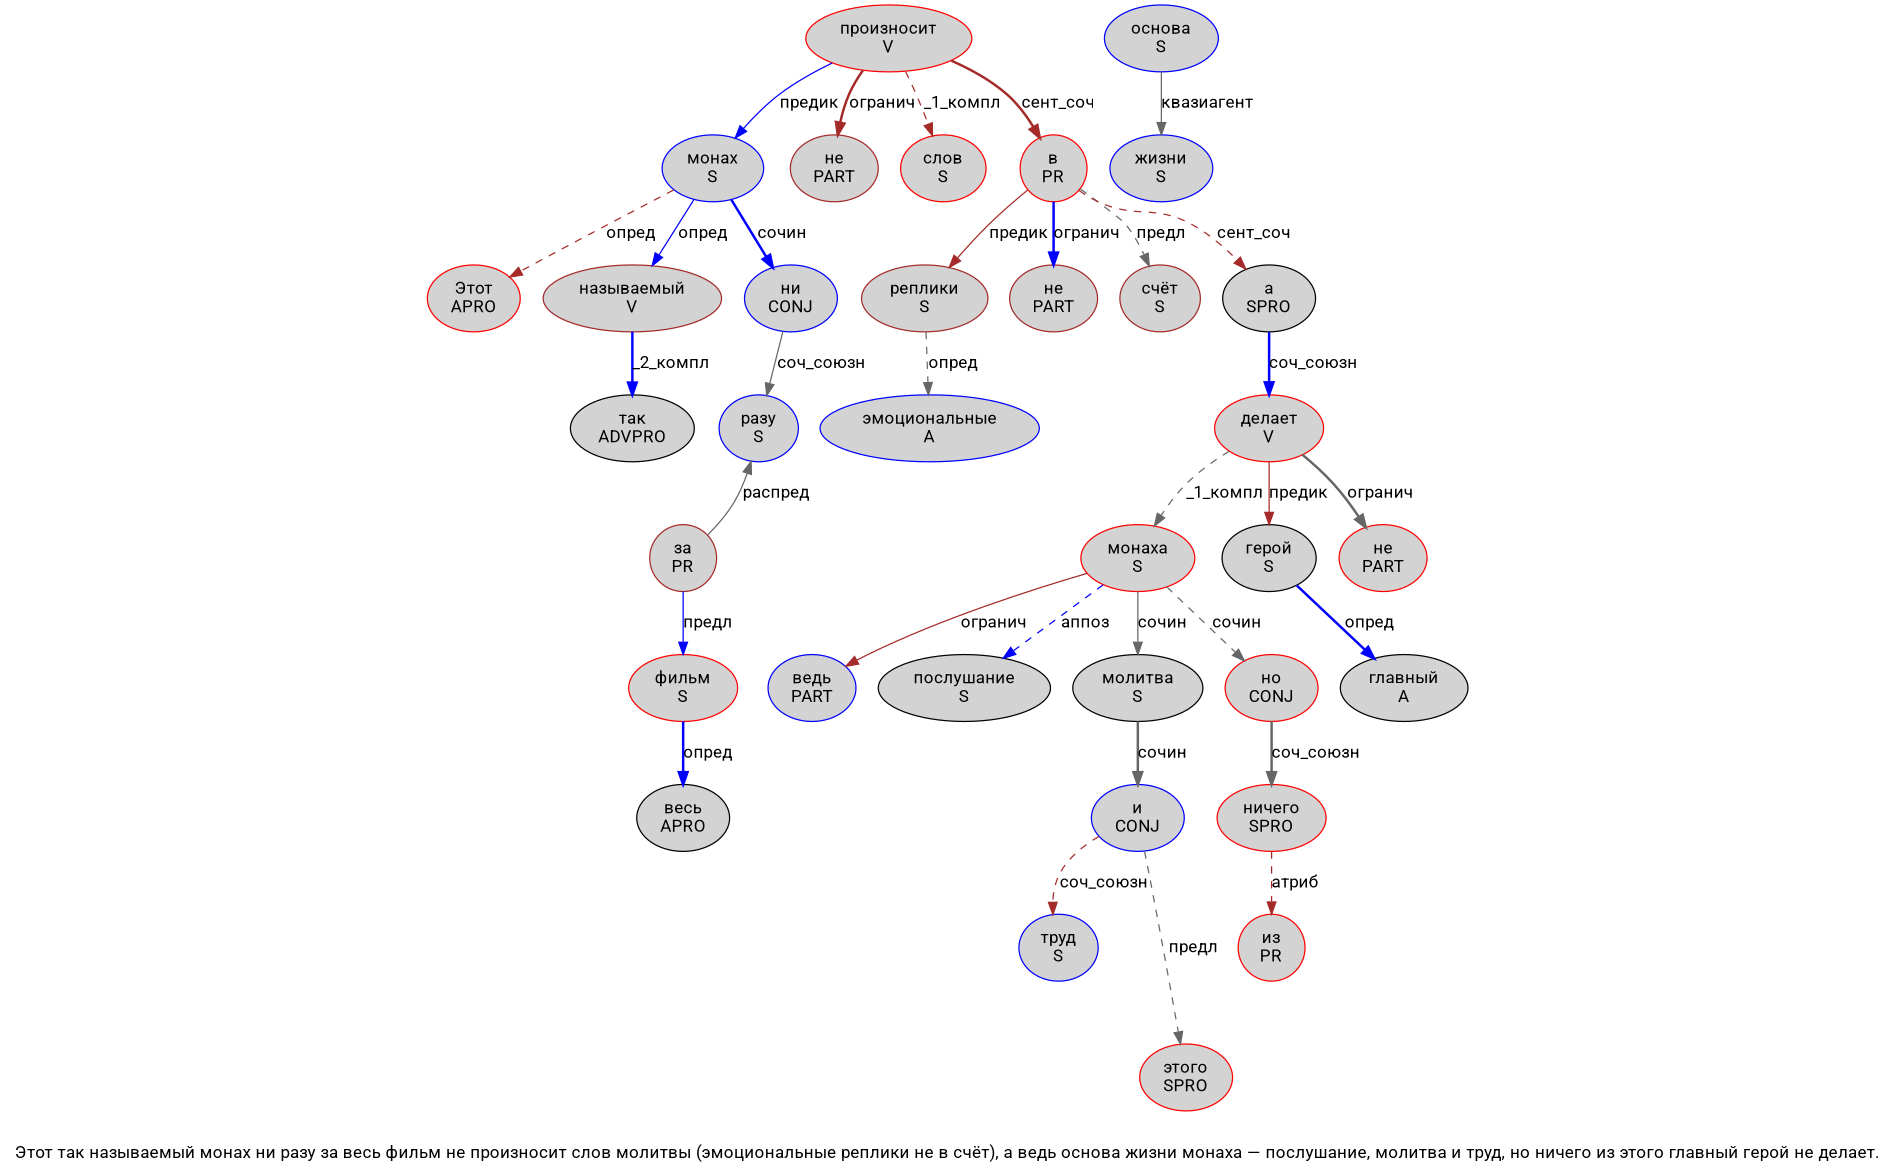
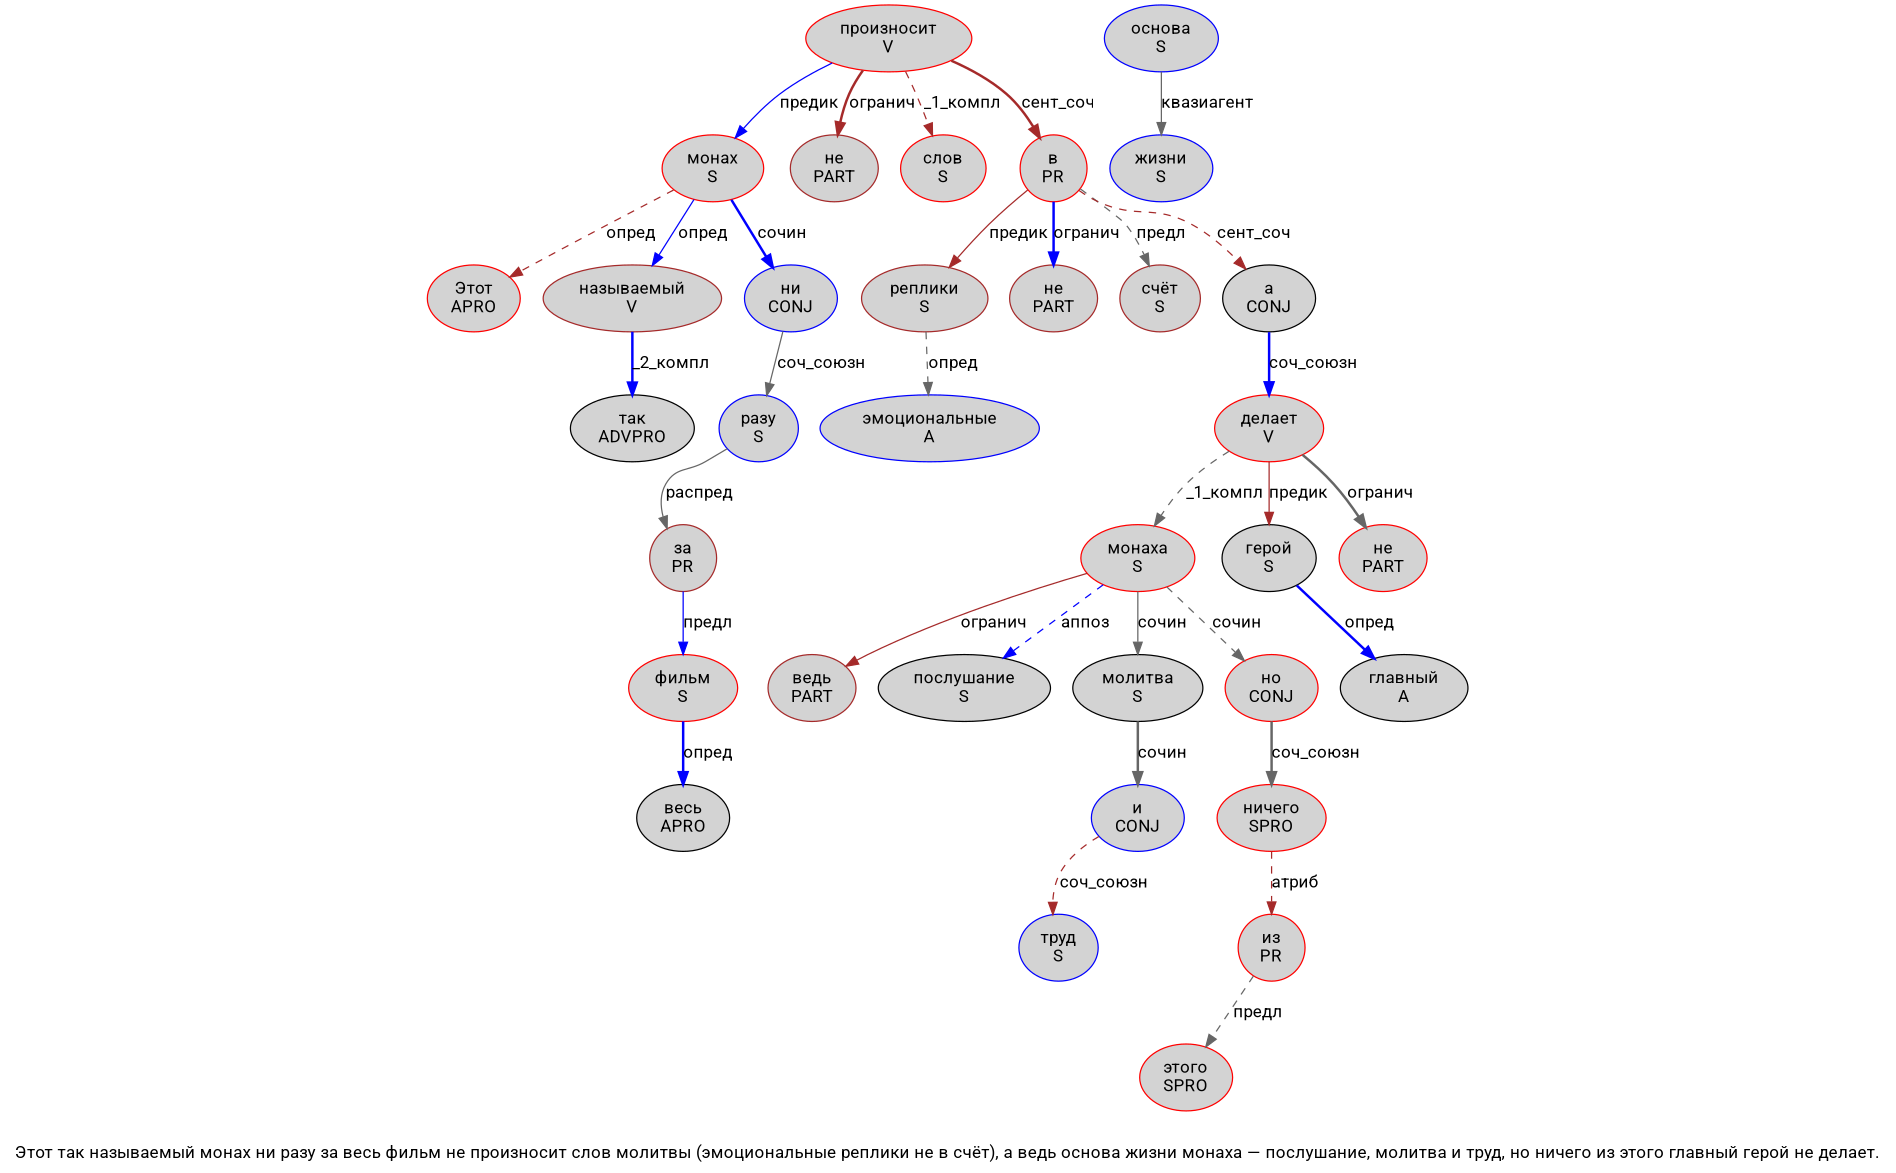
(713, 168) -> (713, 168)
(1269, 298) -> (1269, 298)
(731, 507) -> (680, 471)
(812, 688) -> (812, 688)
(1162, 941) -> (1233, 1006)
